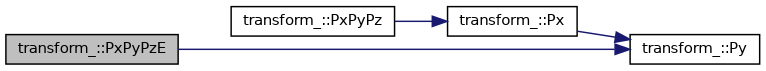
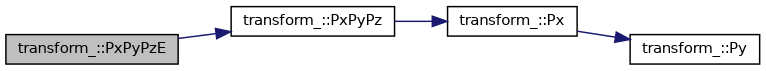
(396, 49) -> (197, 36)
